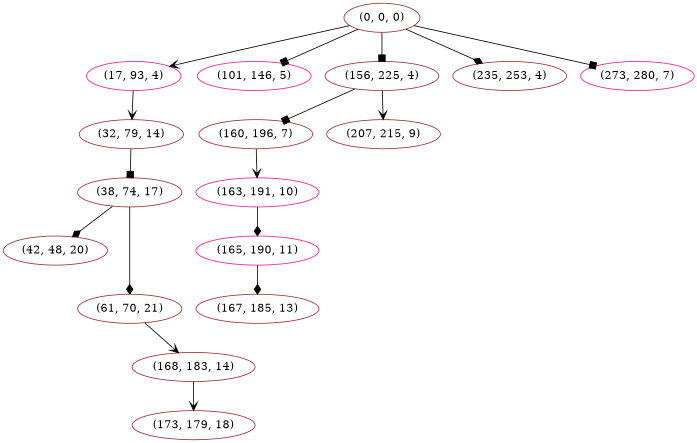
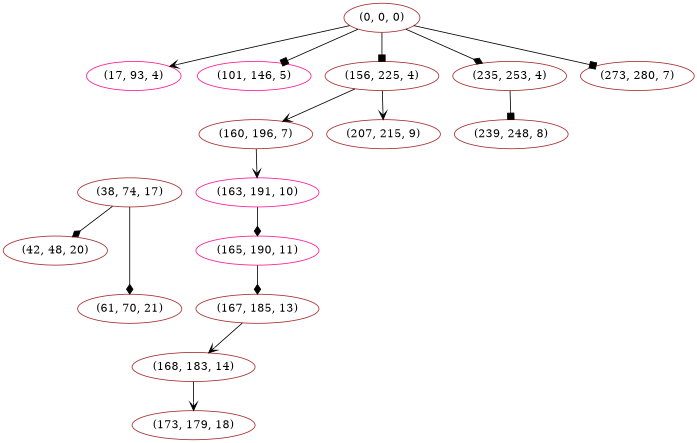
(637, 76) -> (637, 76)
(323, 103) -> (323, 103)
(131, 134) -> none
none -> (511, 134)
(159, 335) -> (229, 335)
